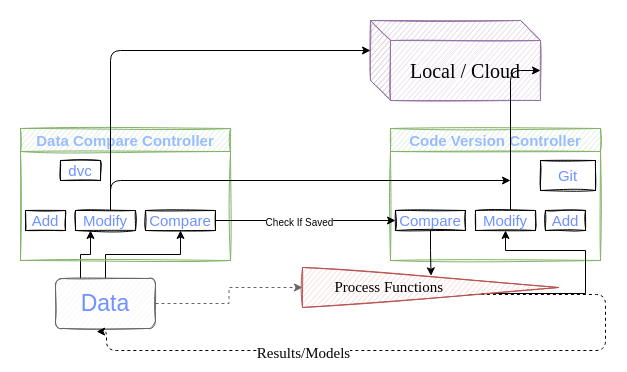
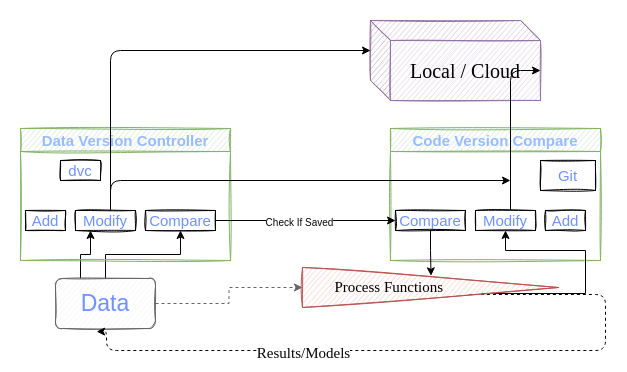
(125, 141) -> (125, 141)
(495, 141) -> (495, 141)
